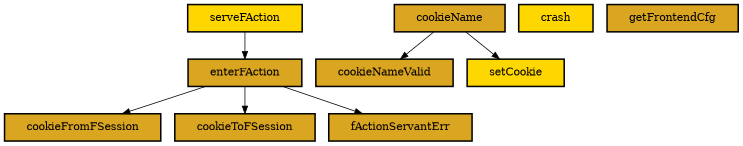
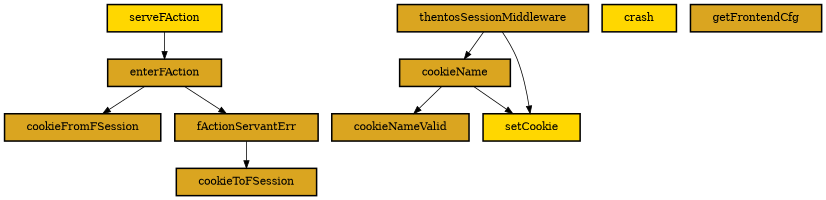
none -> (493, 18)
(245, 96) -> (246, 151)
